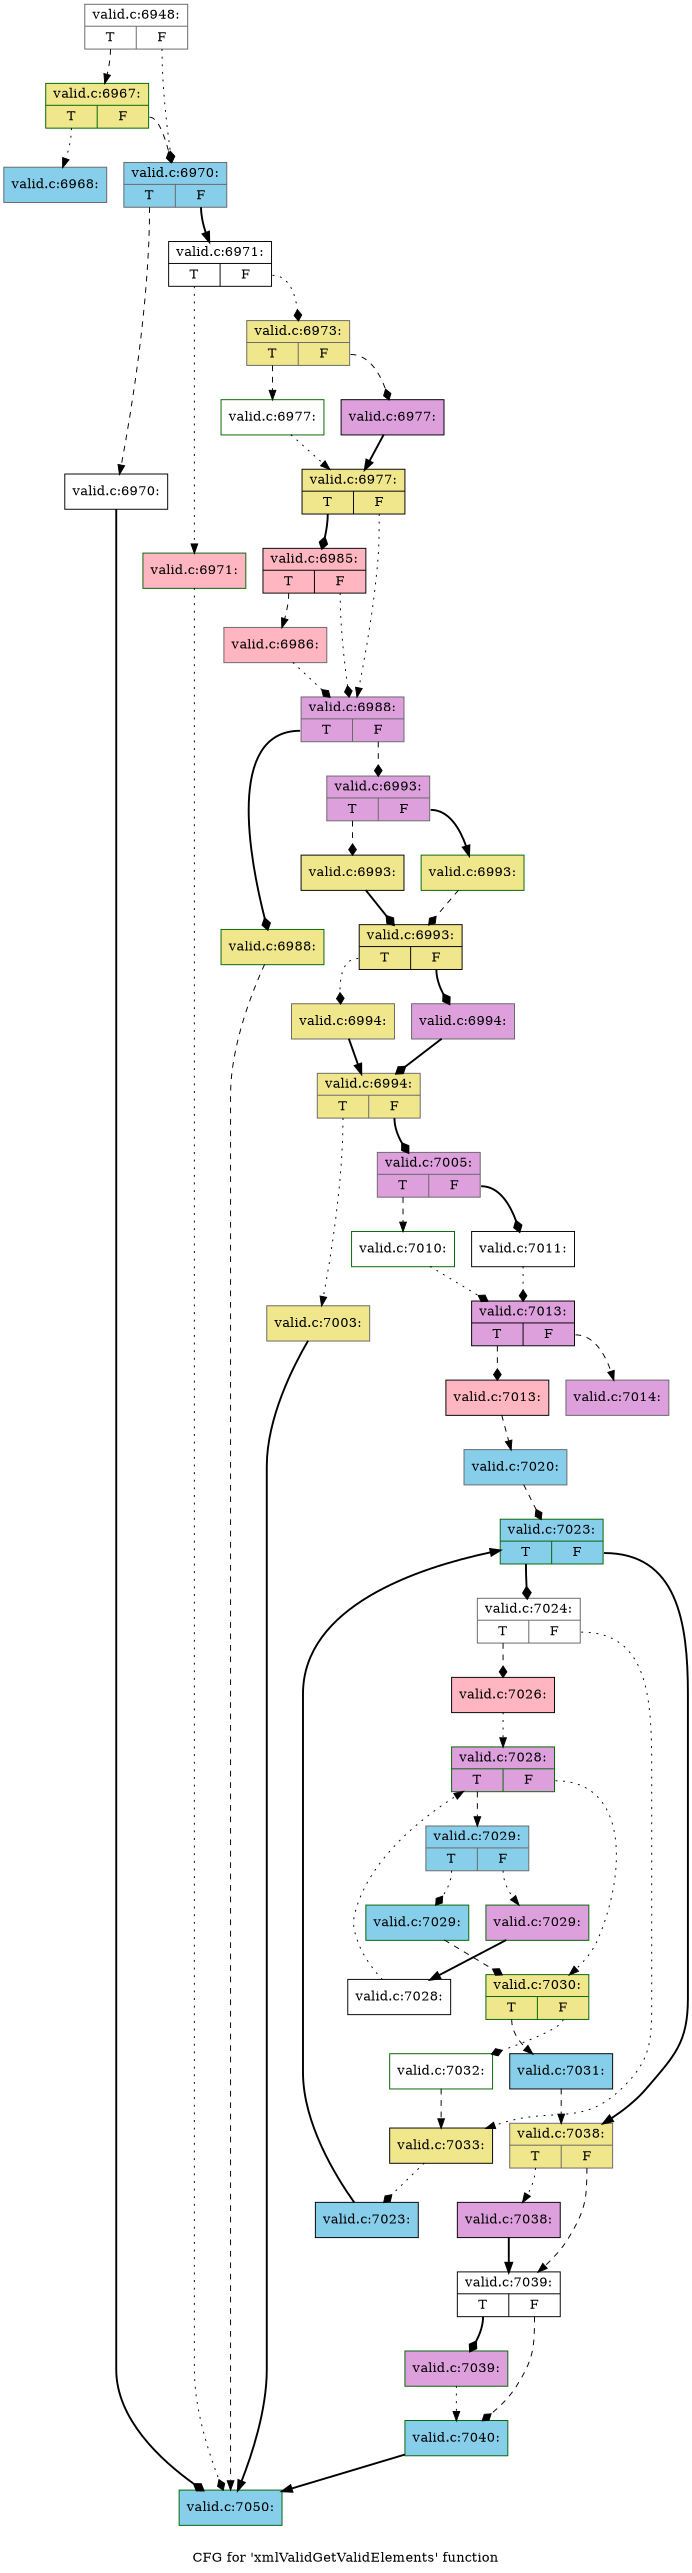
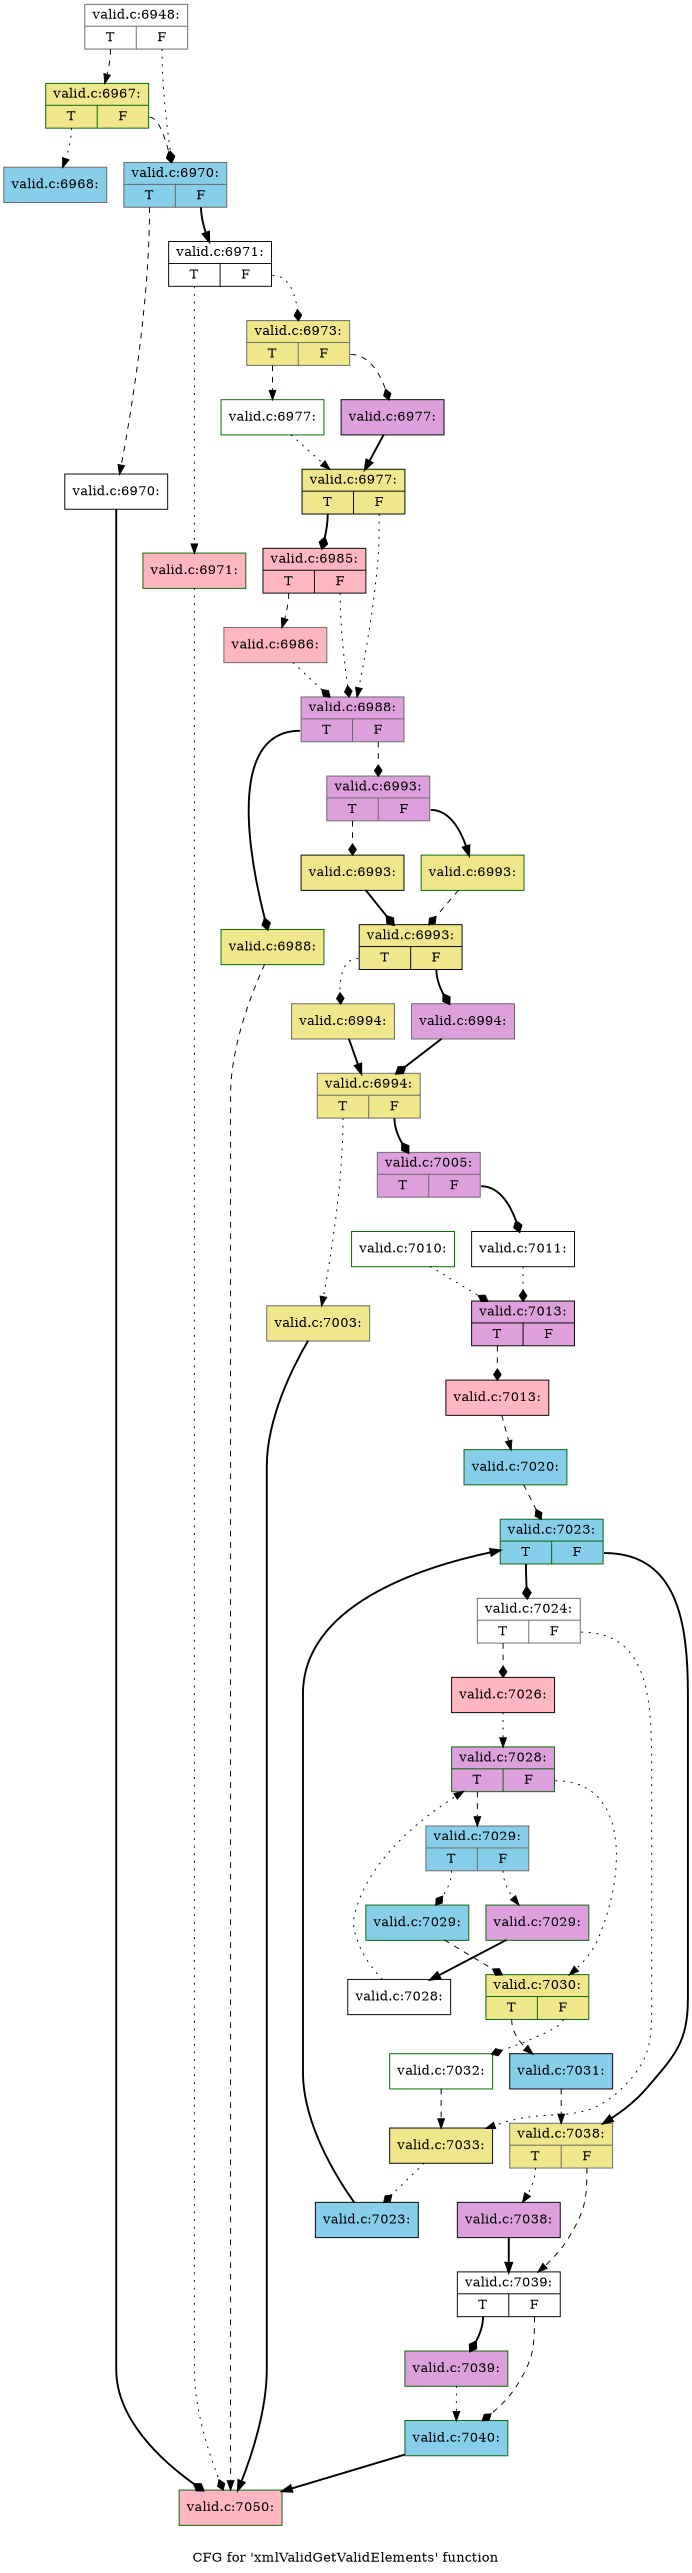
(403, 1210) -> none
(617, 1398) -> none
(515, 1467) -> (515, 1467)
(231, 2508) -> (231, 2508)
